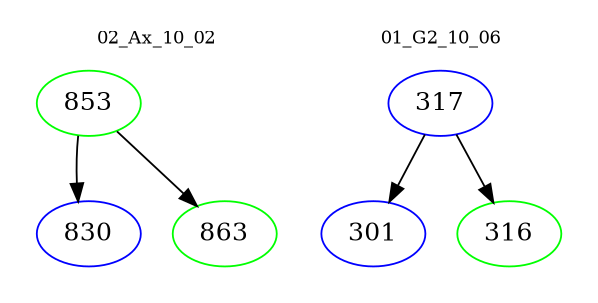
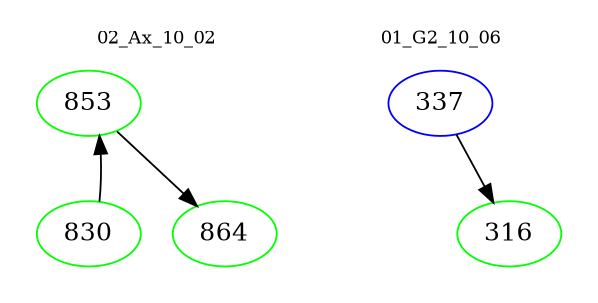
(440, 103) -> (440, 103)
(77, 159) -> (101, 178)
(89, 234) -> (89, 234)
(225, 234) -> (225, 234)
(373, 234) -> none
